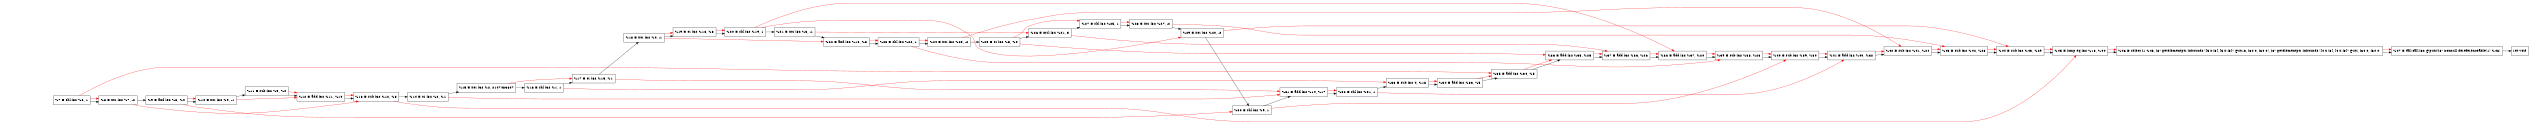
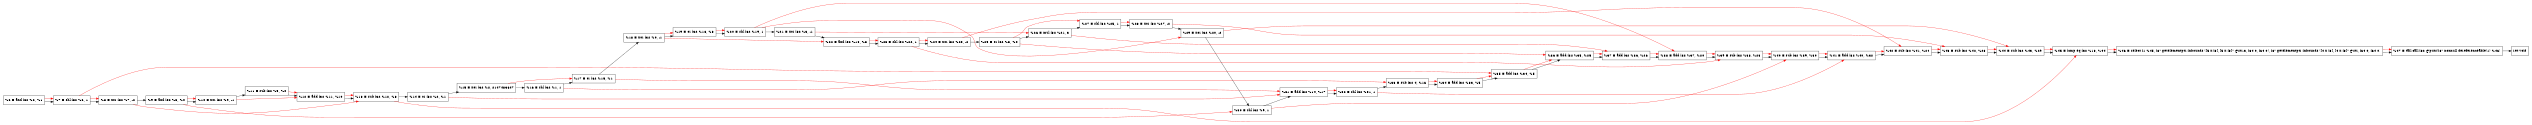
none -> (24, 100)
